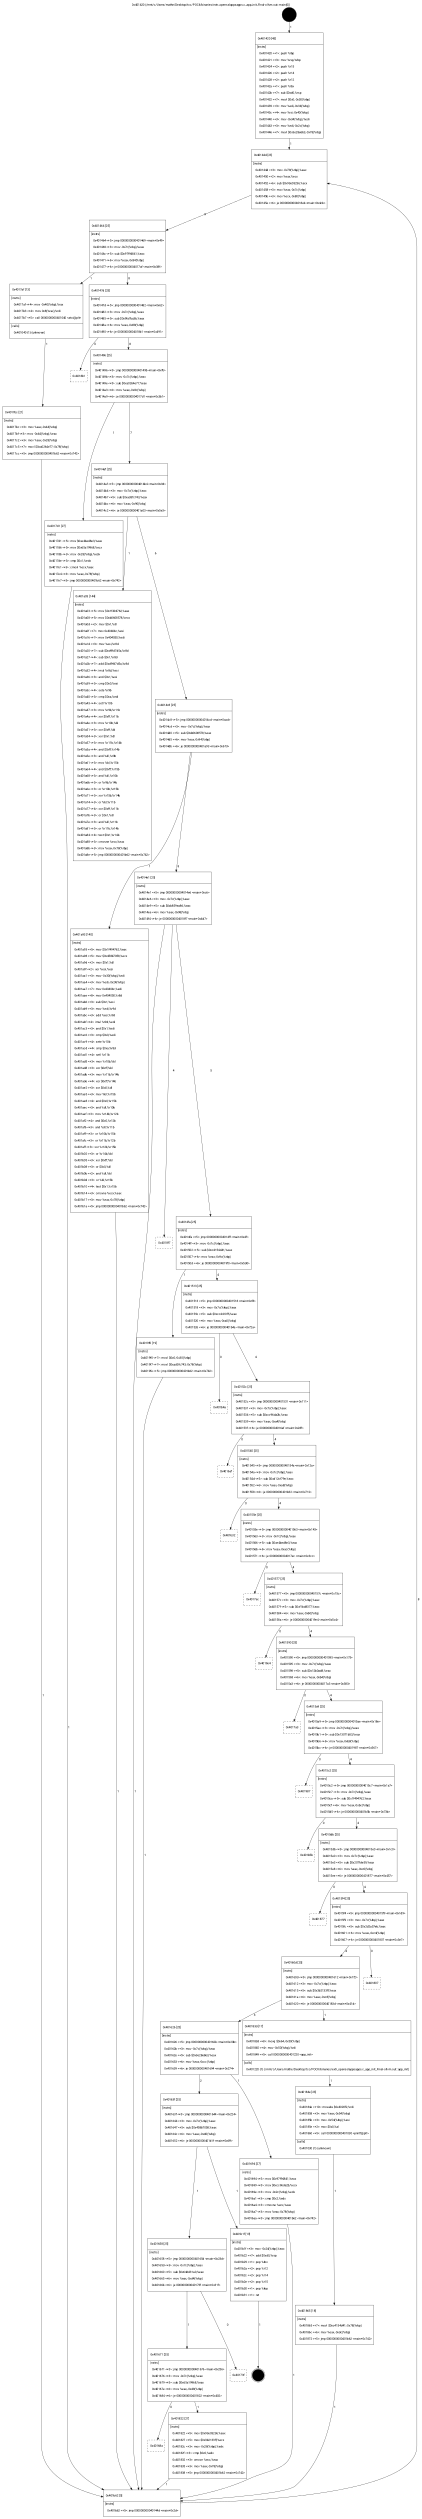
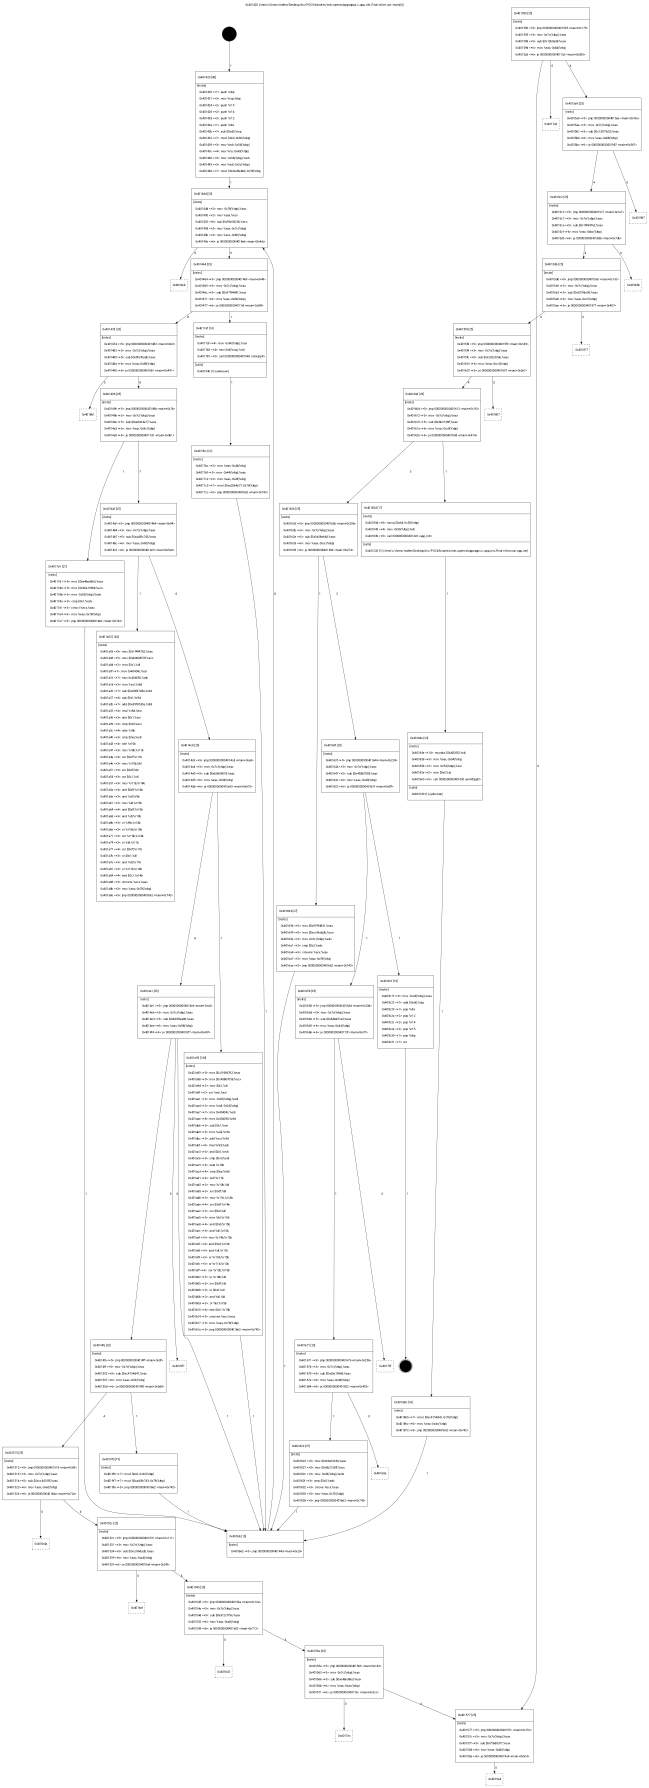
none -> (179, 285)
(309, 1630) -> (536, 885)
